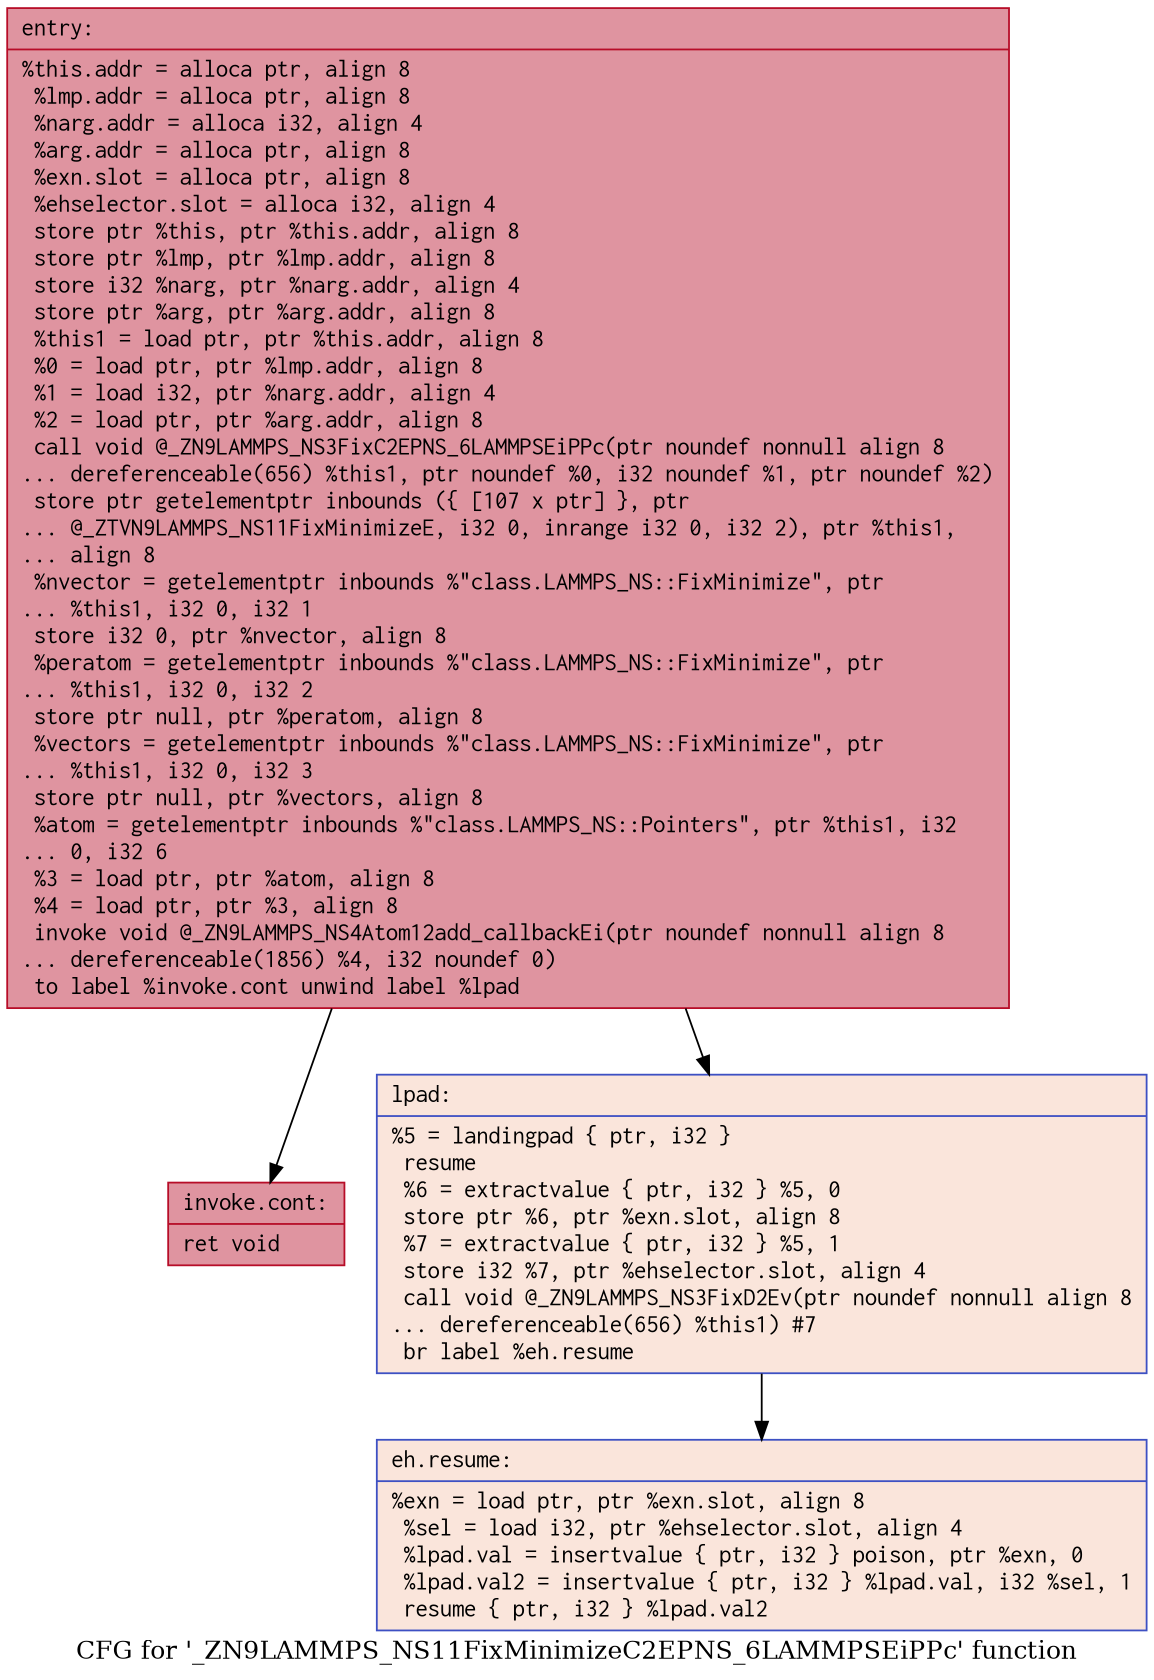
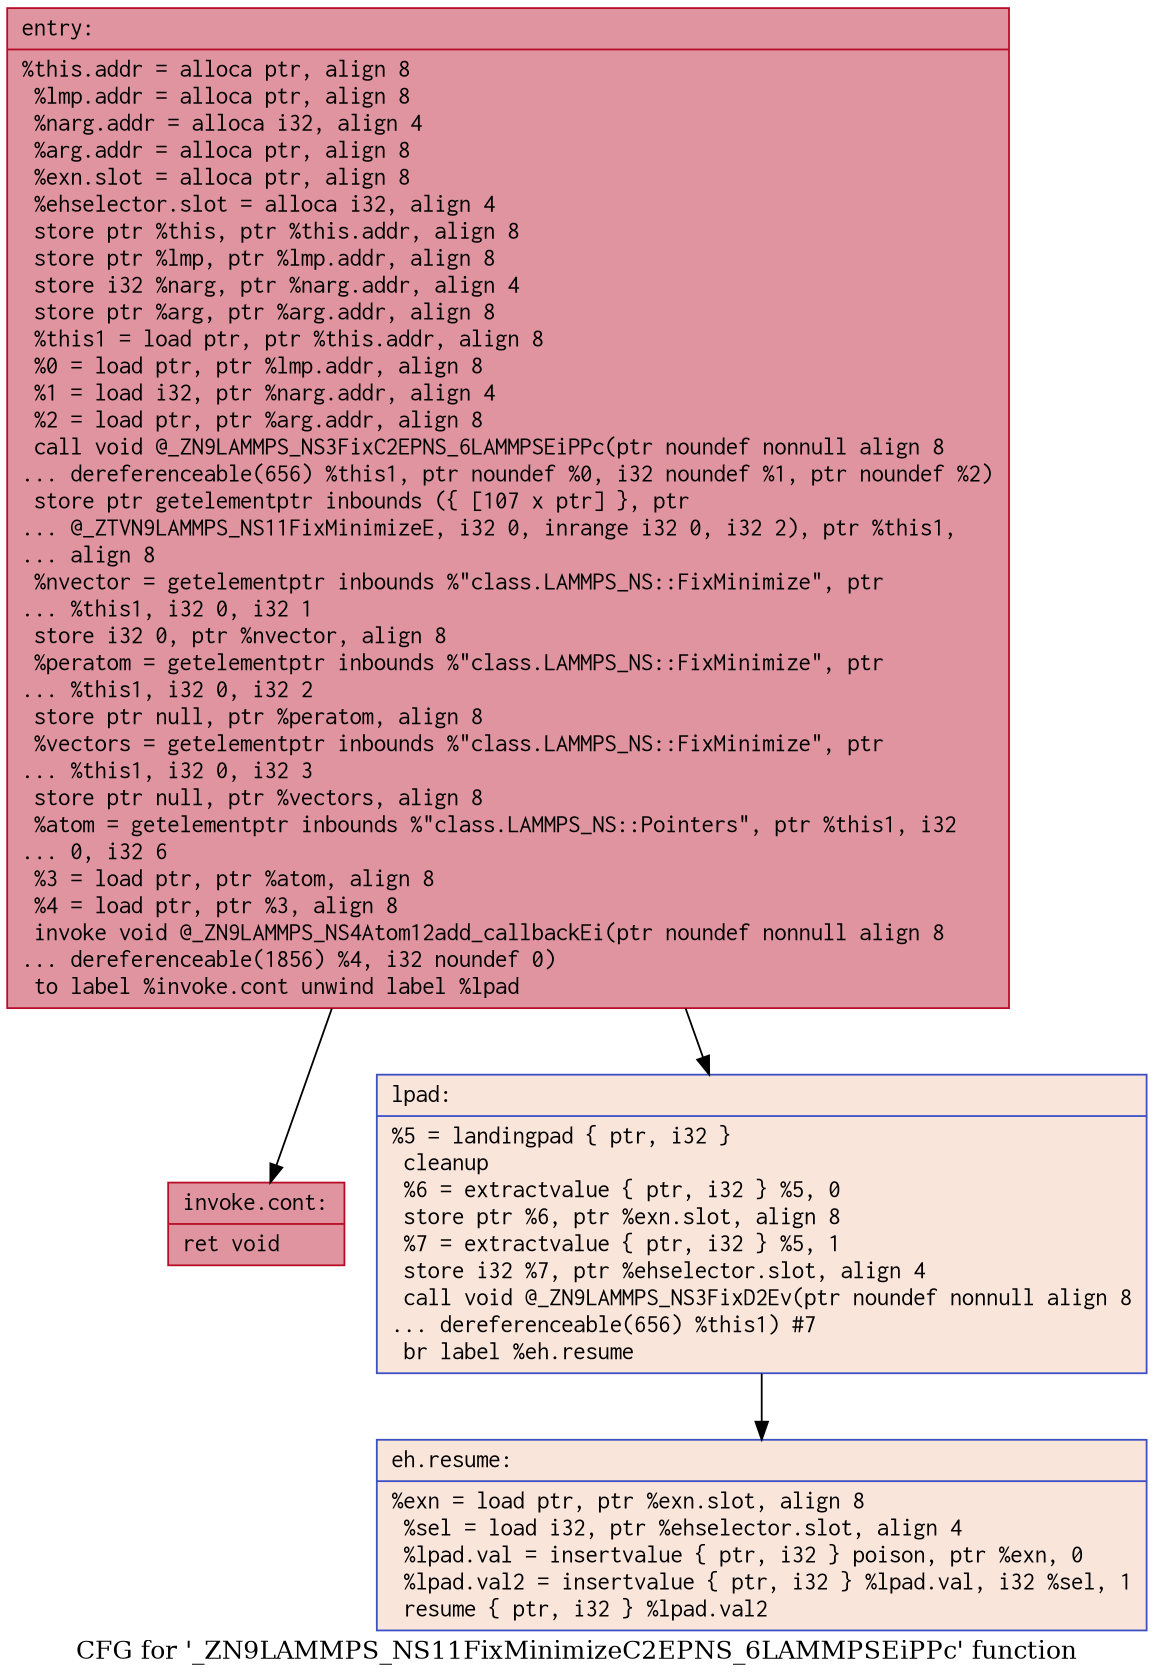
(434, 1163) -> (441, 1163)
